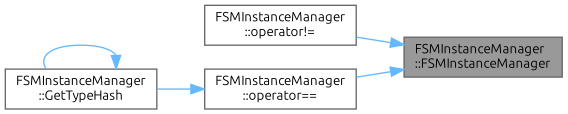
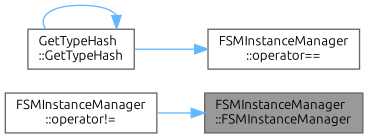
(374, 74) -> none
(81, 89) -> (81, 49)
